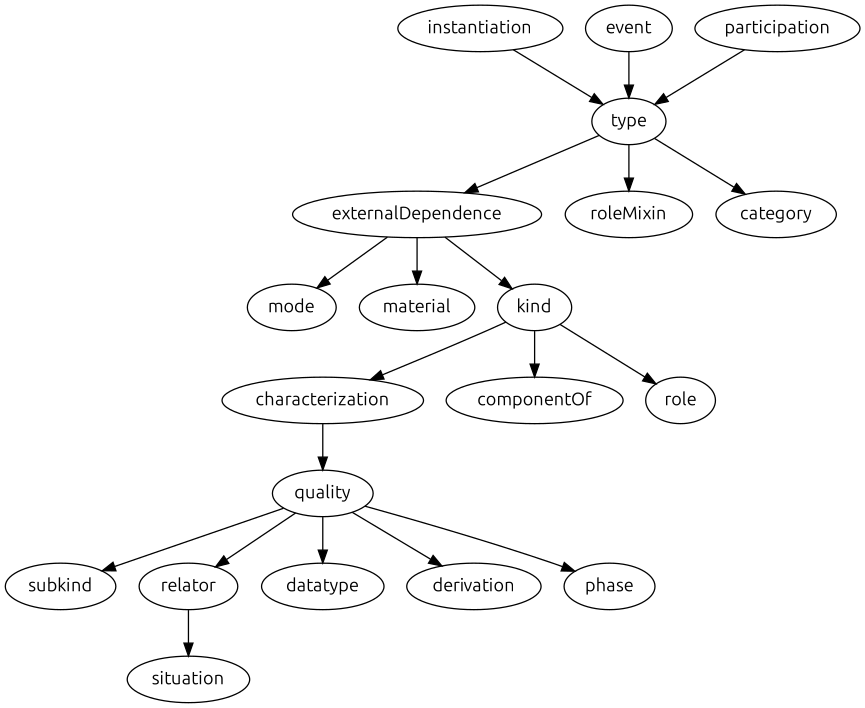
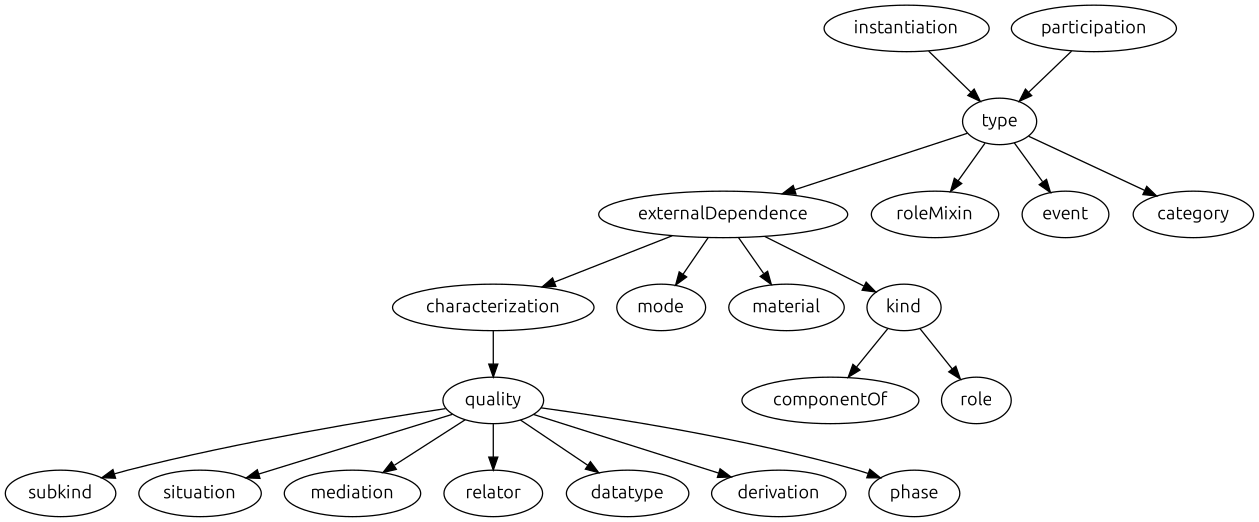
(629, 69) -> (1028, 162)
(444, 349) -> (613, 259)
none -> (352, 493)
(188, 627) -> (356, 444)
